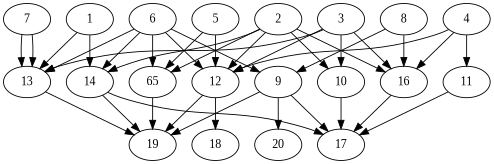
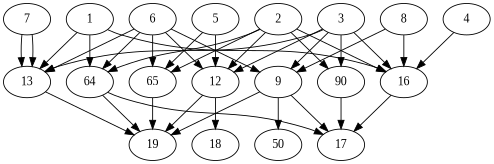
none -> (314, 47)
(356, 50) -> none
none -> (263, 51)
(90, 82) -> (90, 82)
(341, 82) -> (341, 82)
(467, 82) -> none
(278, 145) -> (278, 145)
